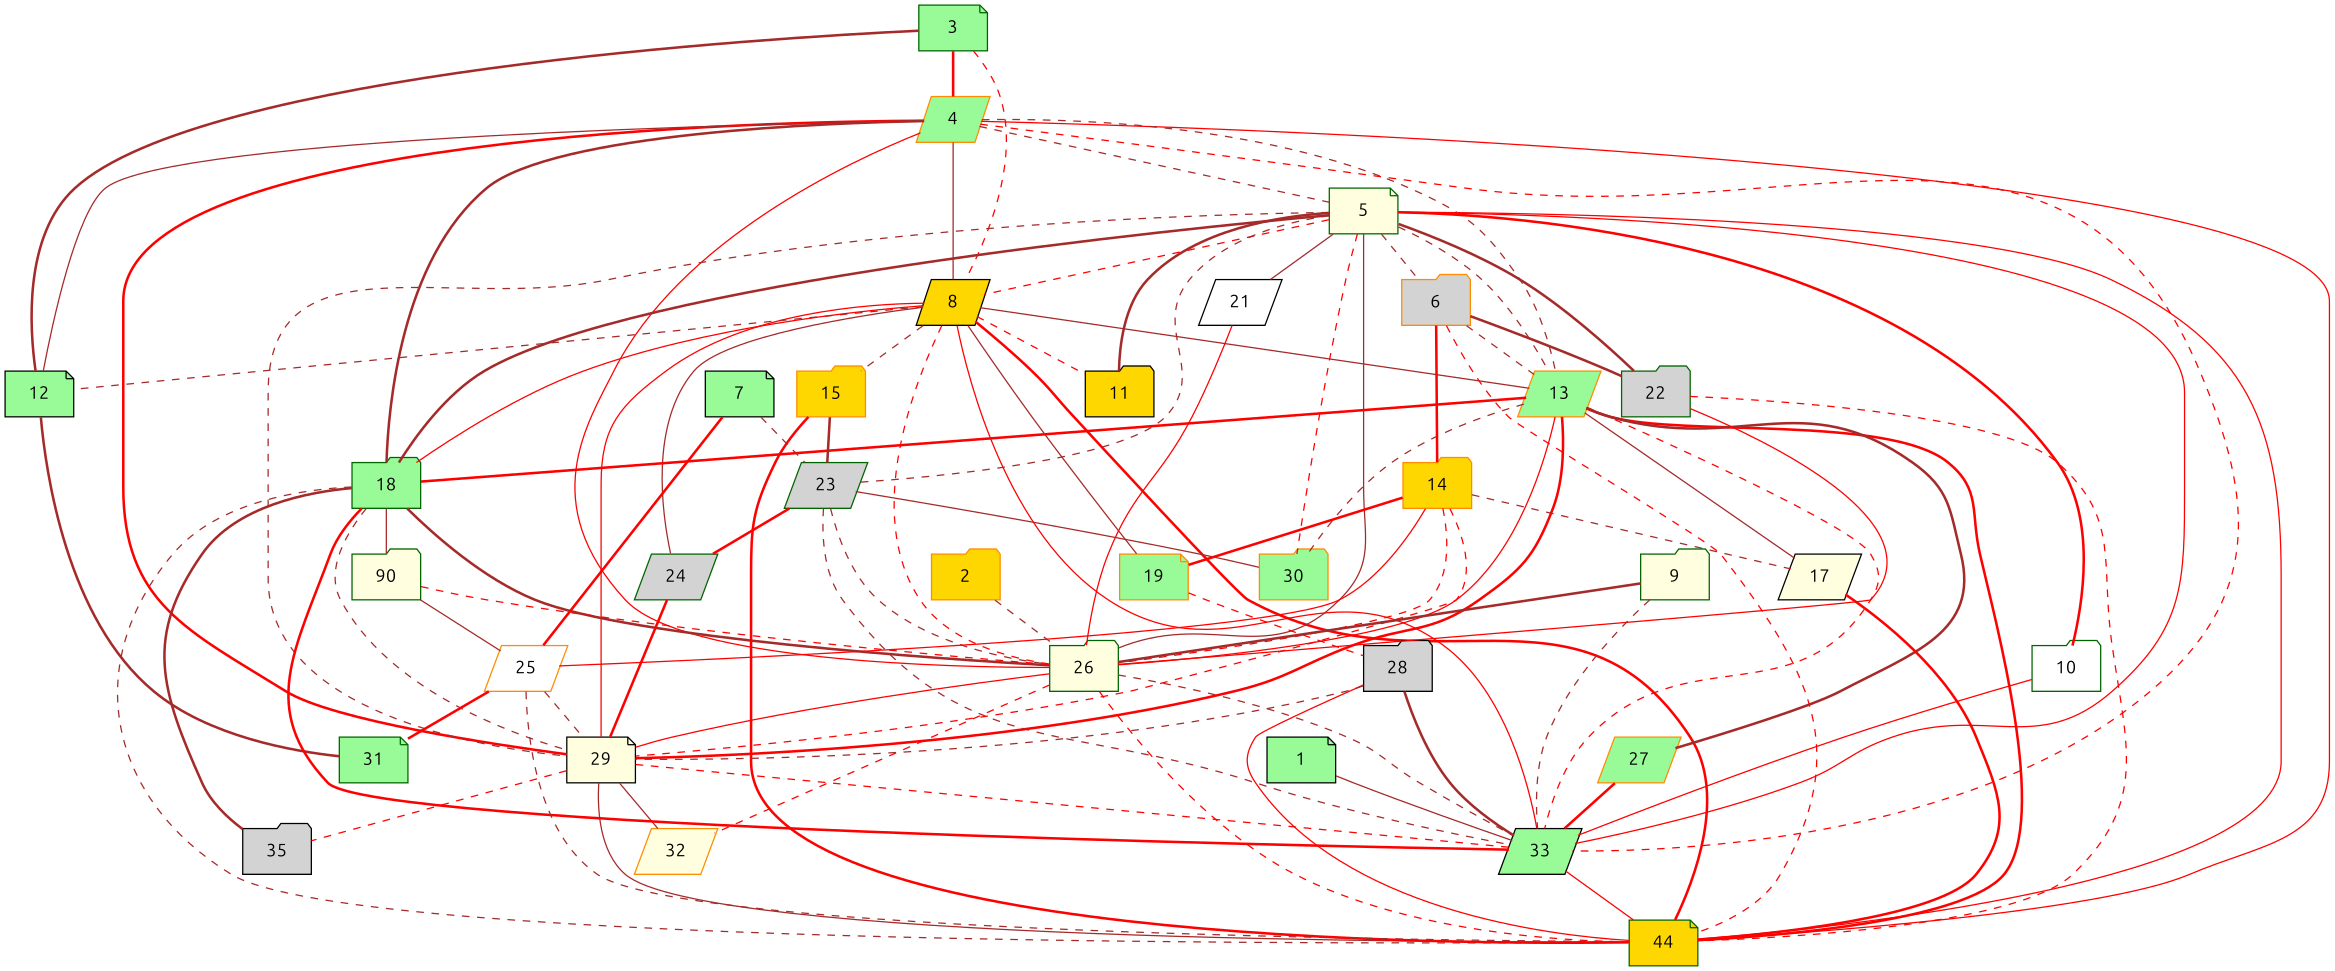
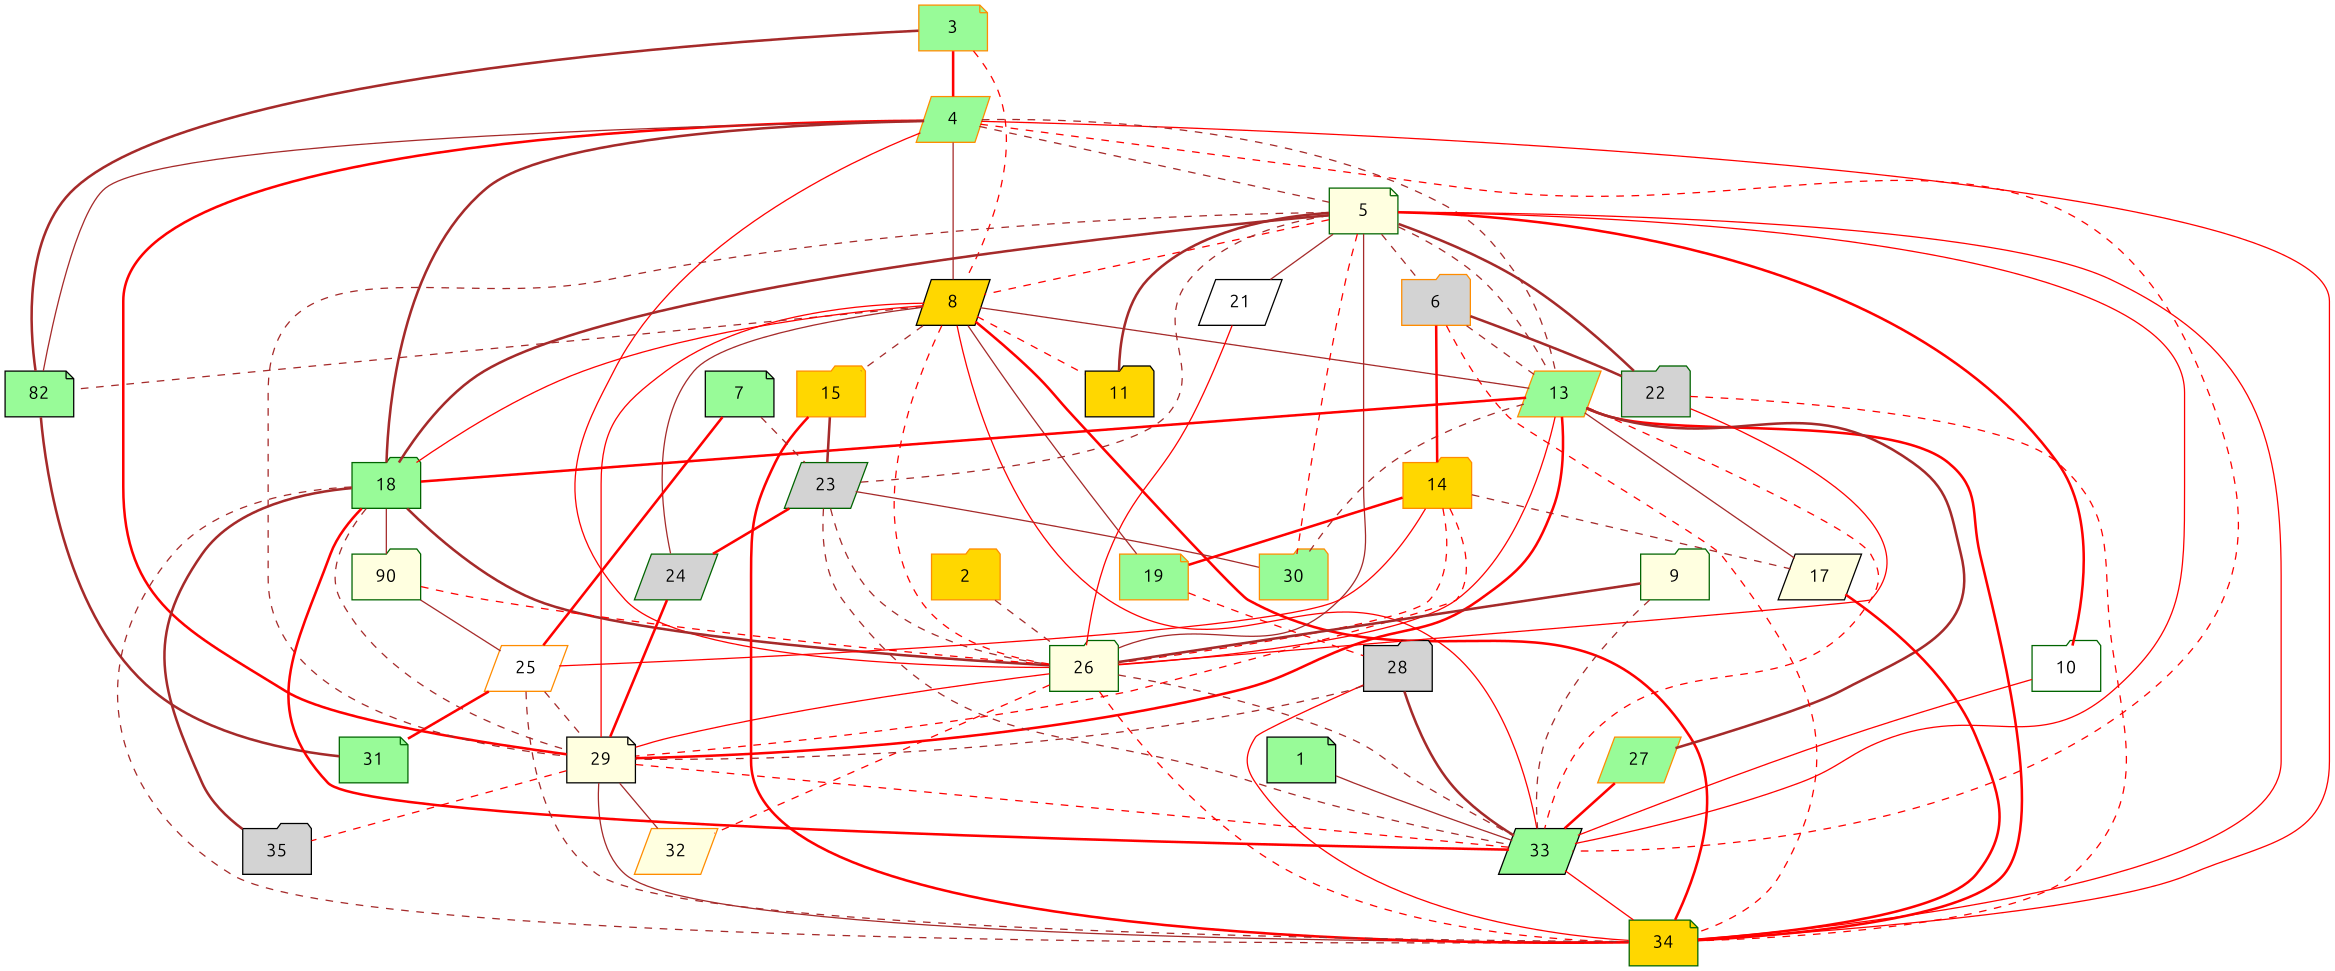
(953, 28) -> (953, 28)
(39, 394) -> (39, 394)
(1664, 943) -> (1664, 943)
